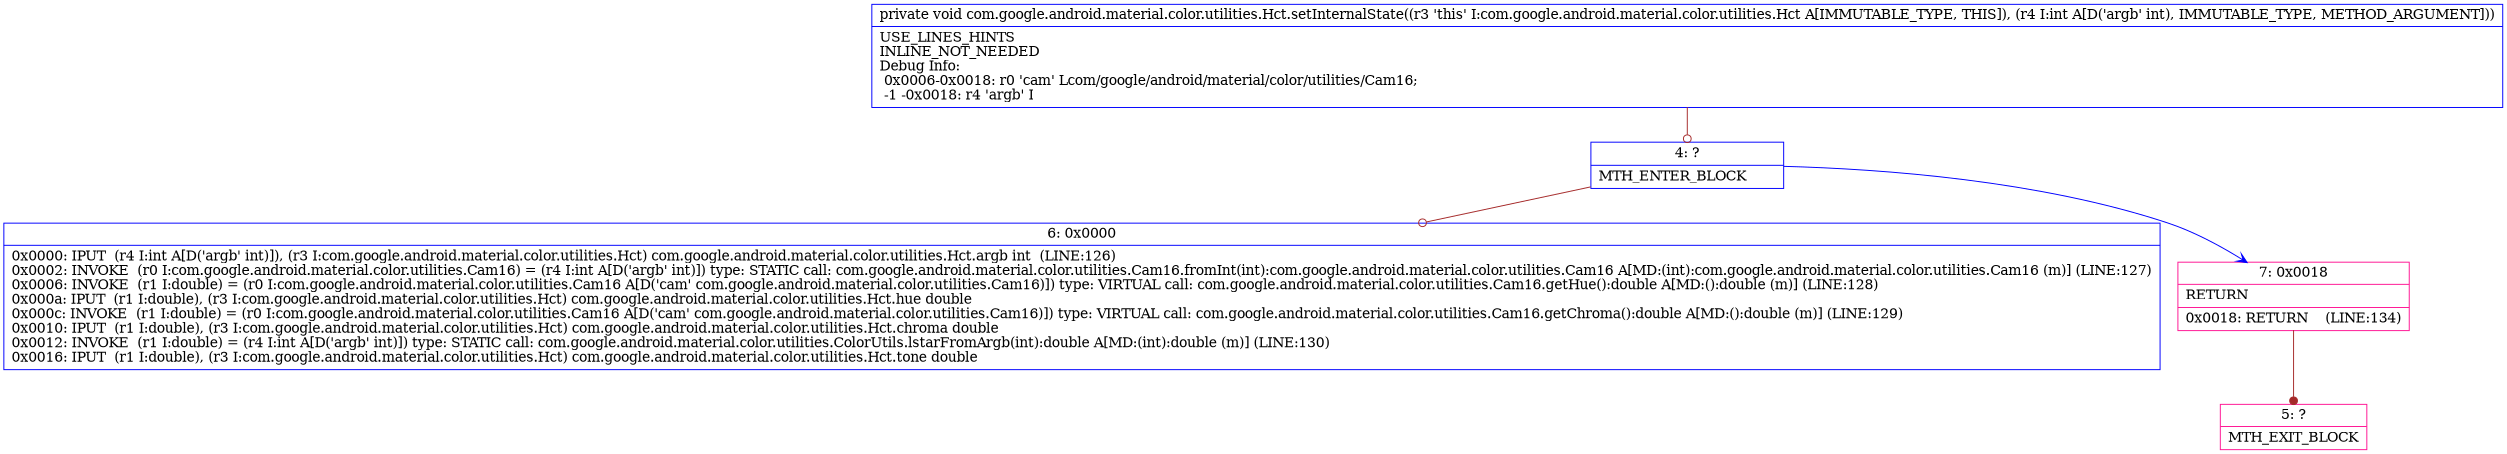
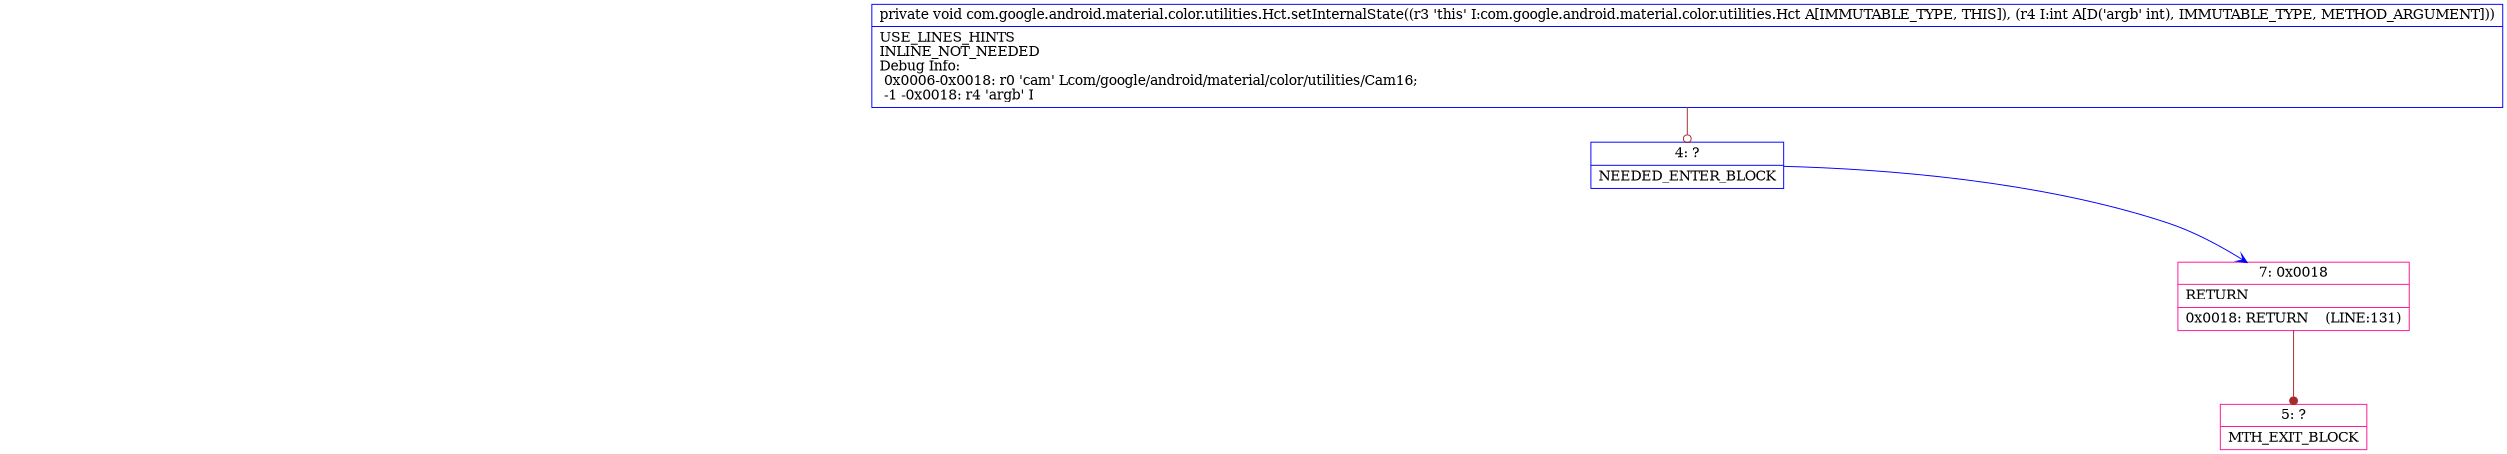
(1673, 176) -> (1687, 176)
(1082, 296) -> none
(2294, 319) -> (2294, 319)
